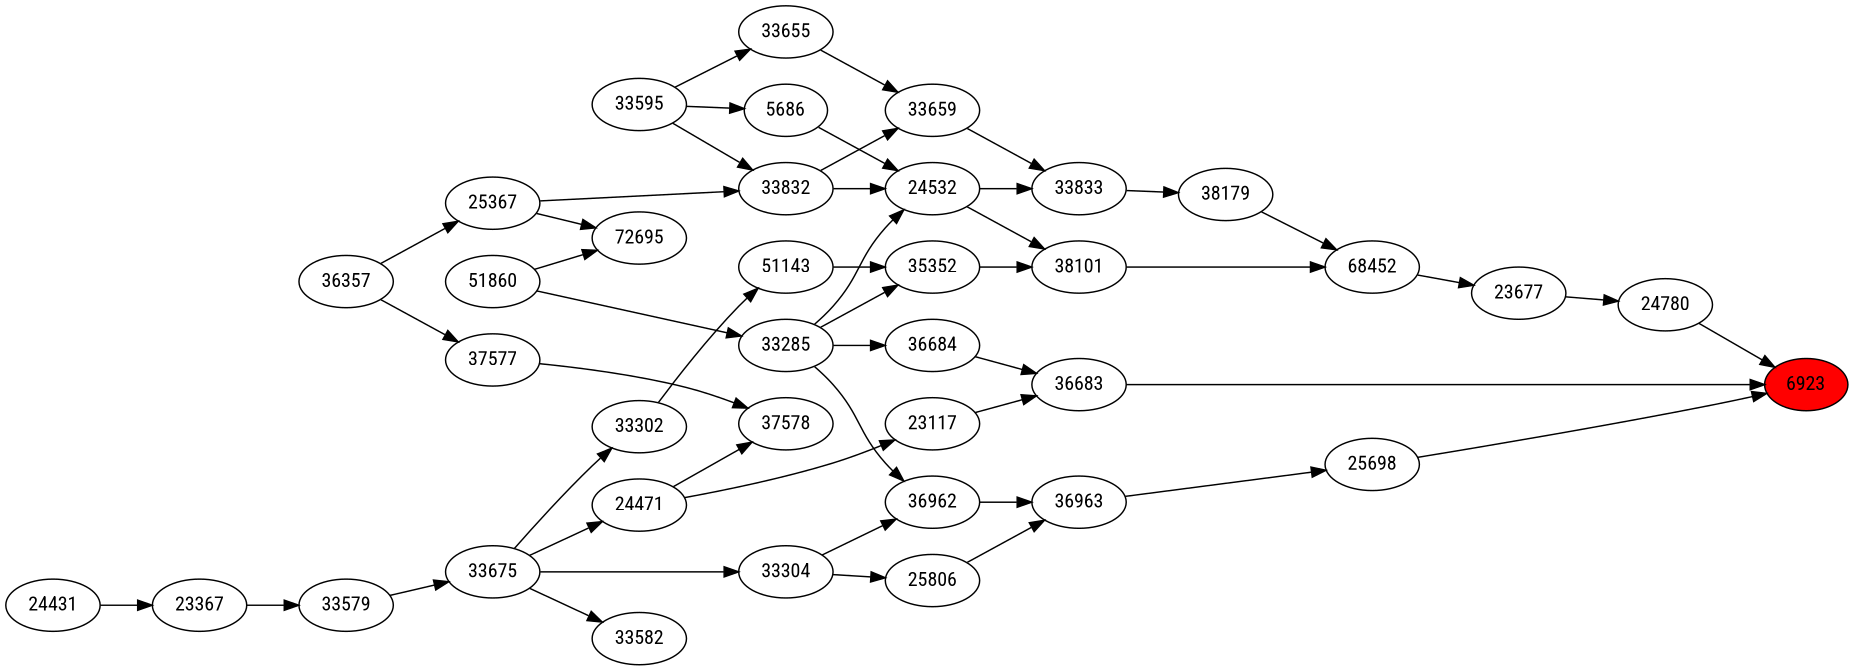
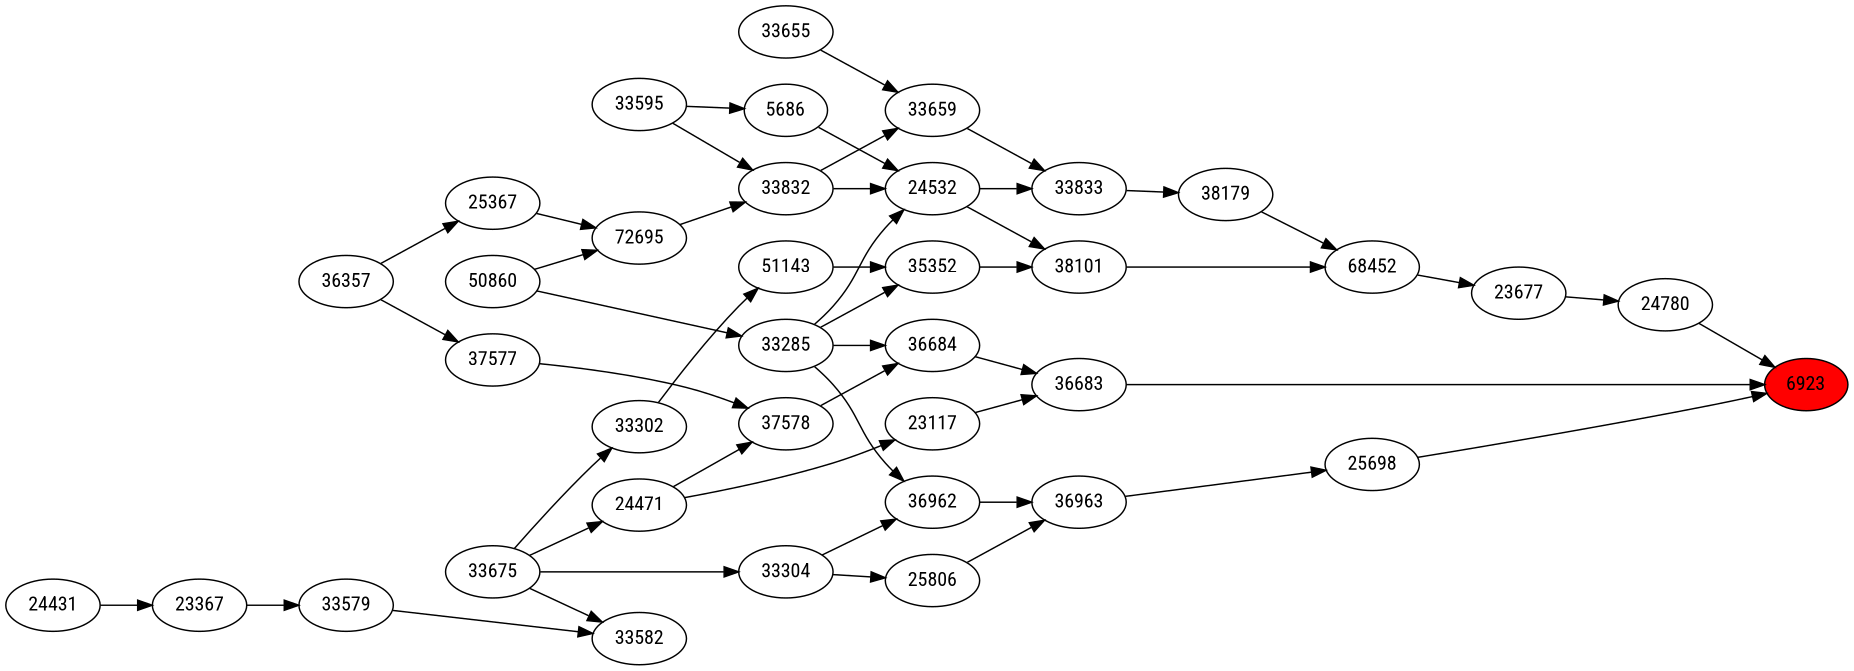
(706, 72) -> none
(632, 196) -> (706, 216)
(493, 282) -> (493, 282)
none -> (853, 388)
(412, 590) -> (485, 621)
